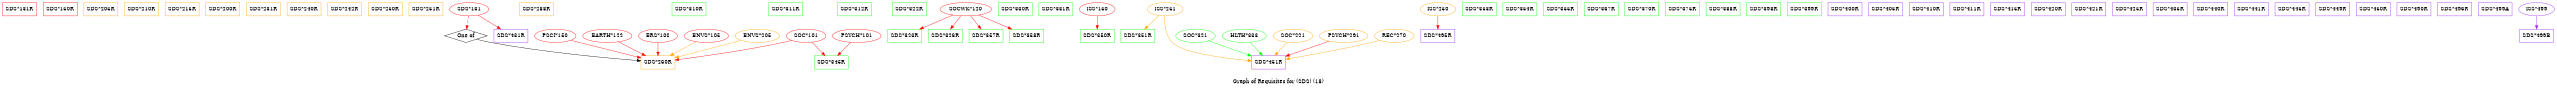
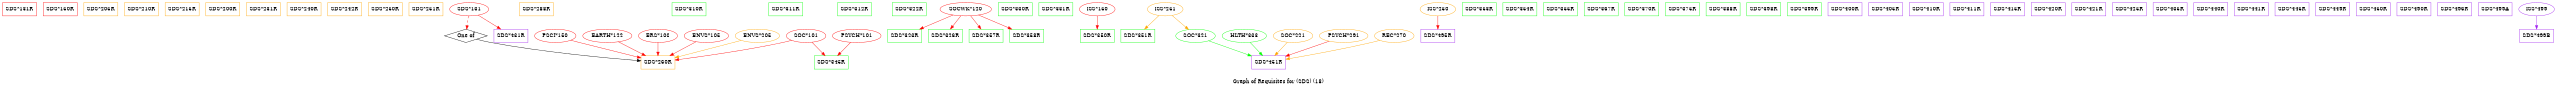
(685, 48) -> (685, 48)
(1195, 52) -> (1179, 21)
